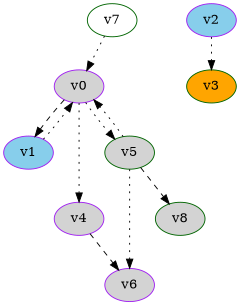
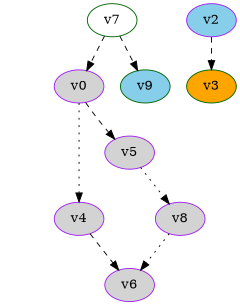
(98, 49) -> (98, 49)
(211, 49) -> (211, 49)
none -> (145, 86)
(97, 118) -> (97, 118)
(112, 121) -> none
(29, 153) -> none
(130, 153) -> (130, 153)
(152, 182) -> (152, 182)
(130, 214) -> (158, 248)
(180, 219) -> (180, 219)
